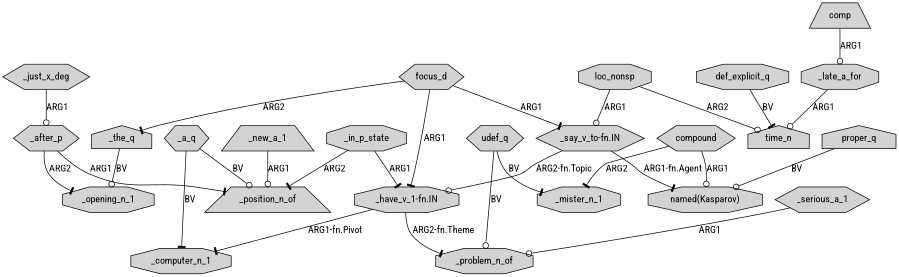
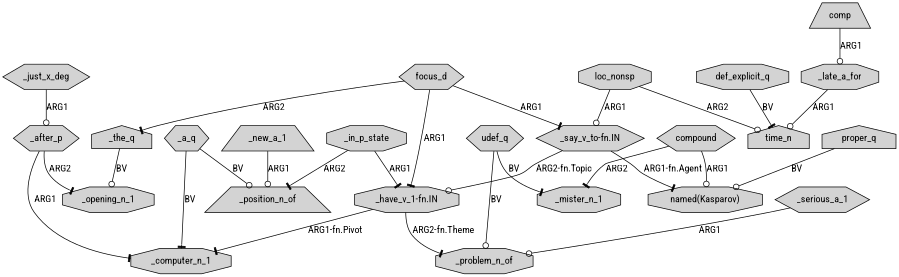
(136, 185) -> (49, 227)
